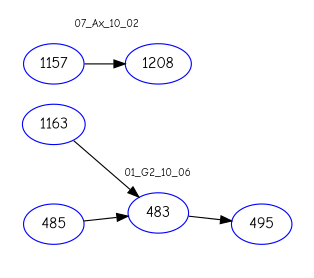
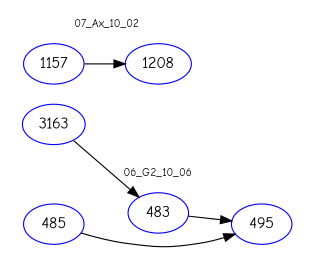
(54, 124) -> (54, 124)
(158, 173) -> (158, 173)
(100, 219) -> (152, 246)
